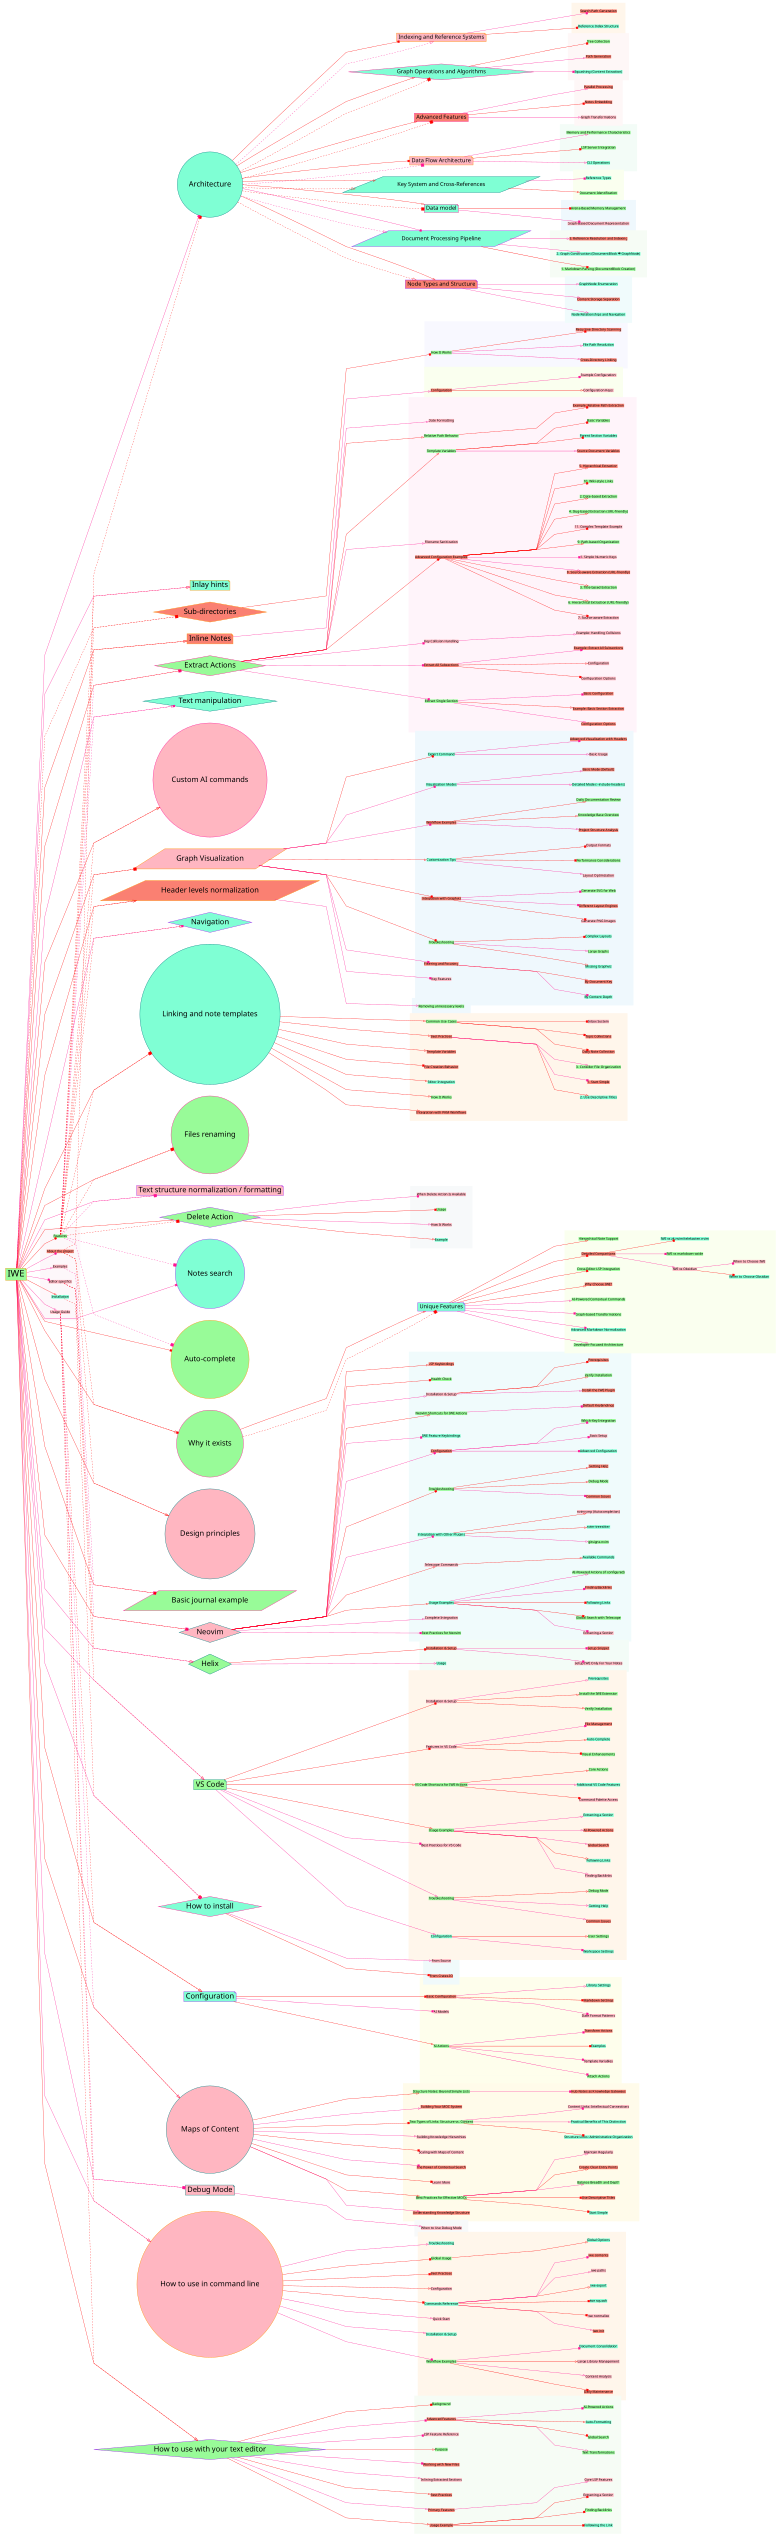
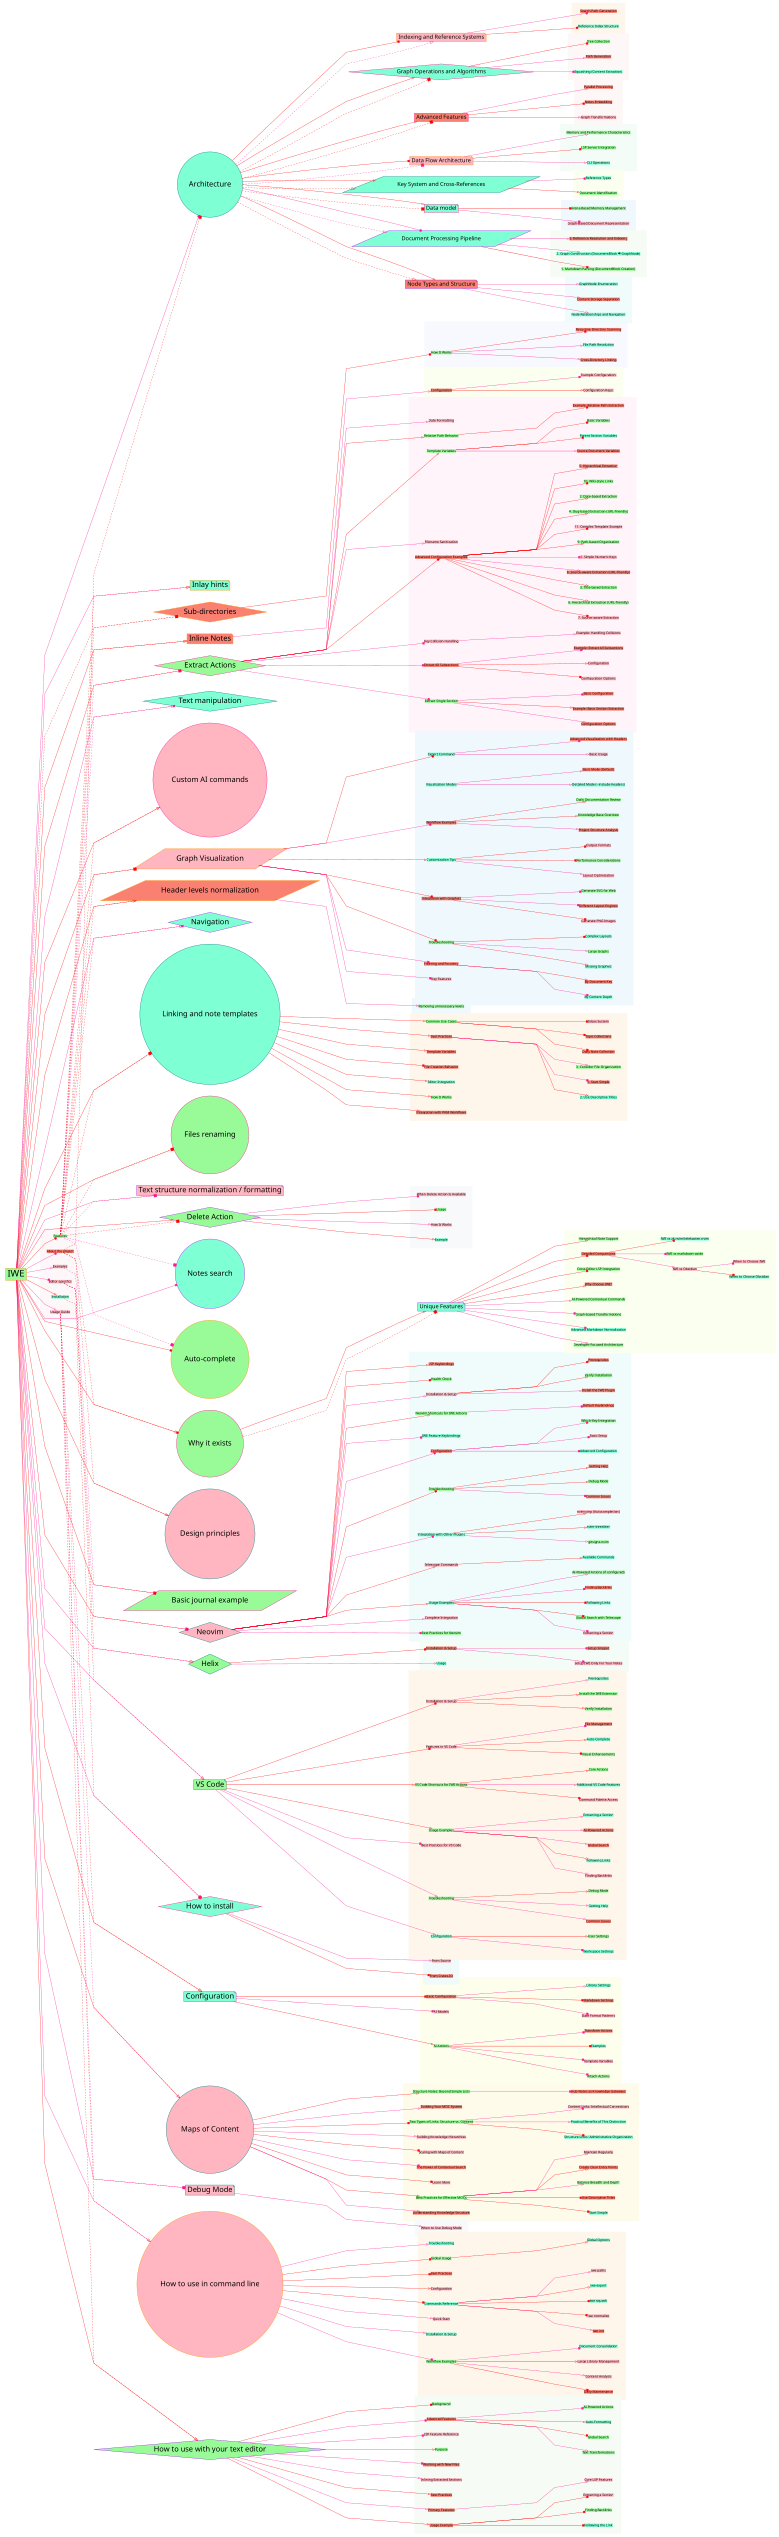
(353, 813) -> none
(598, 2255) -> none
